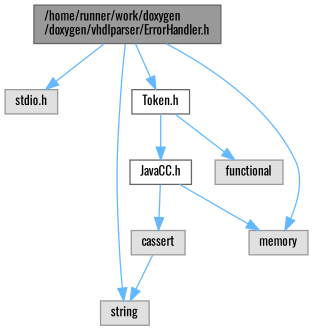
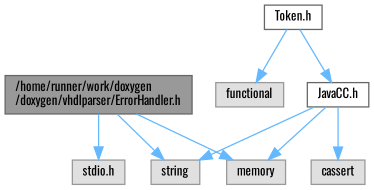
(143, 61) -> none
(144, 272) -> (263, 131)
